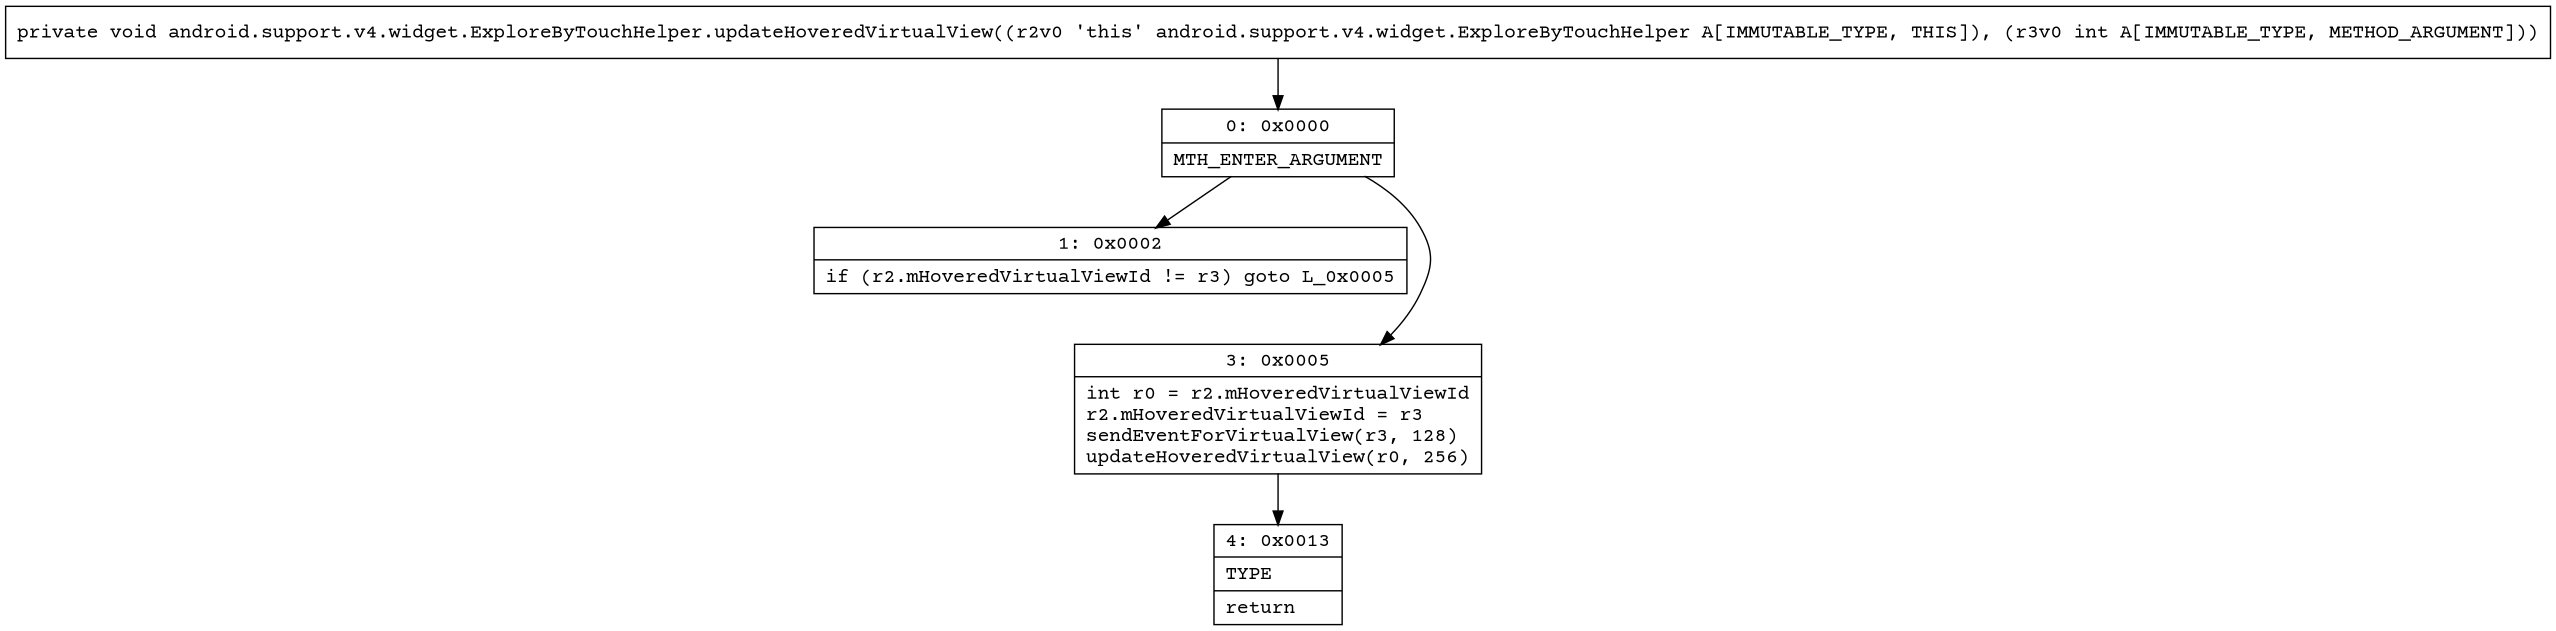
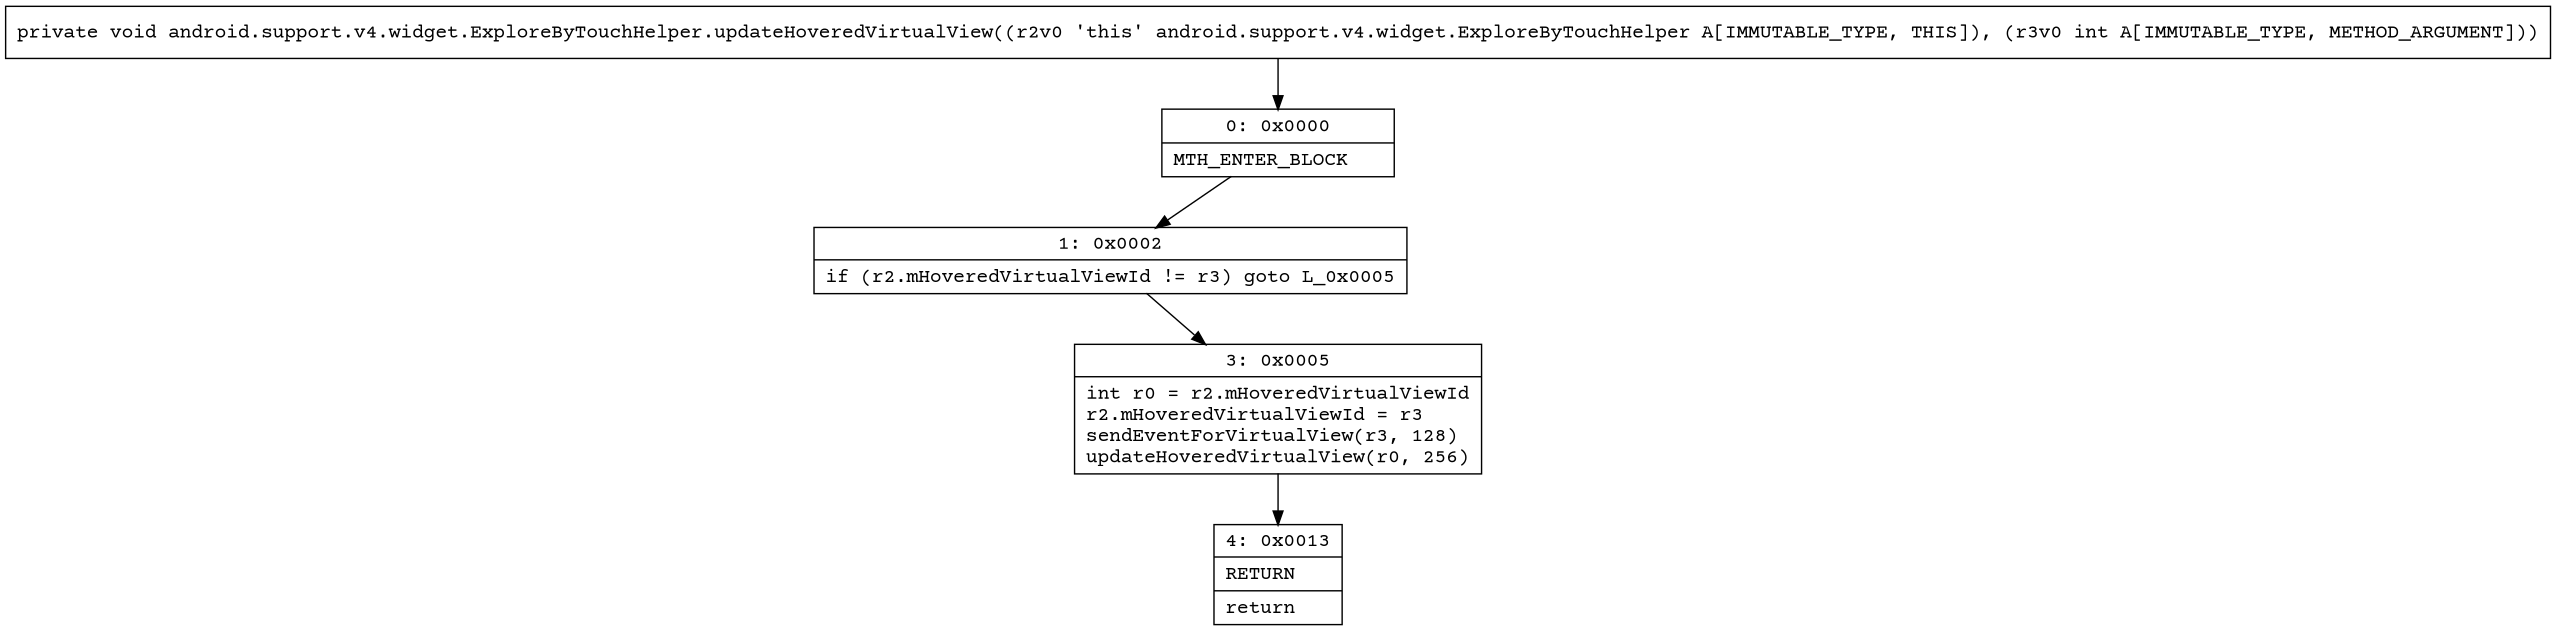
(1278, 159) -> (1260, 159)
(1429, 248) -> (1170, 314)
(1249, 573) -> (1260, 573)
